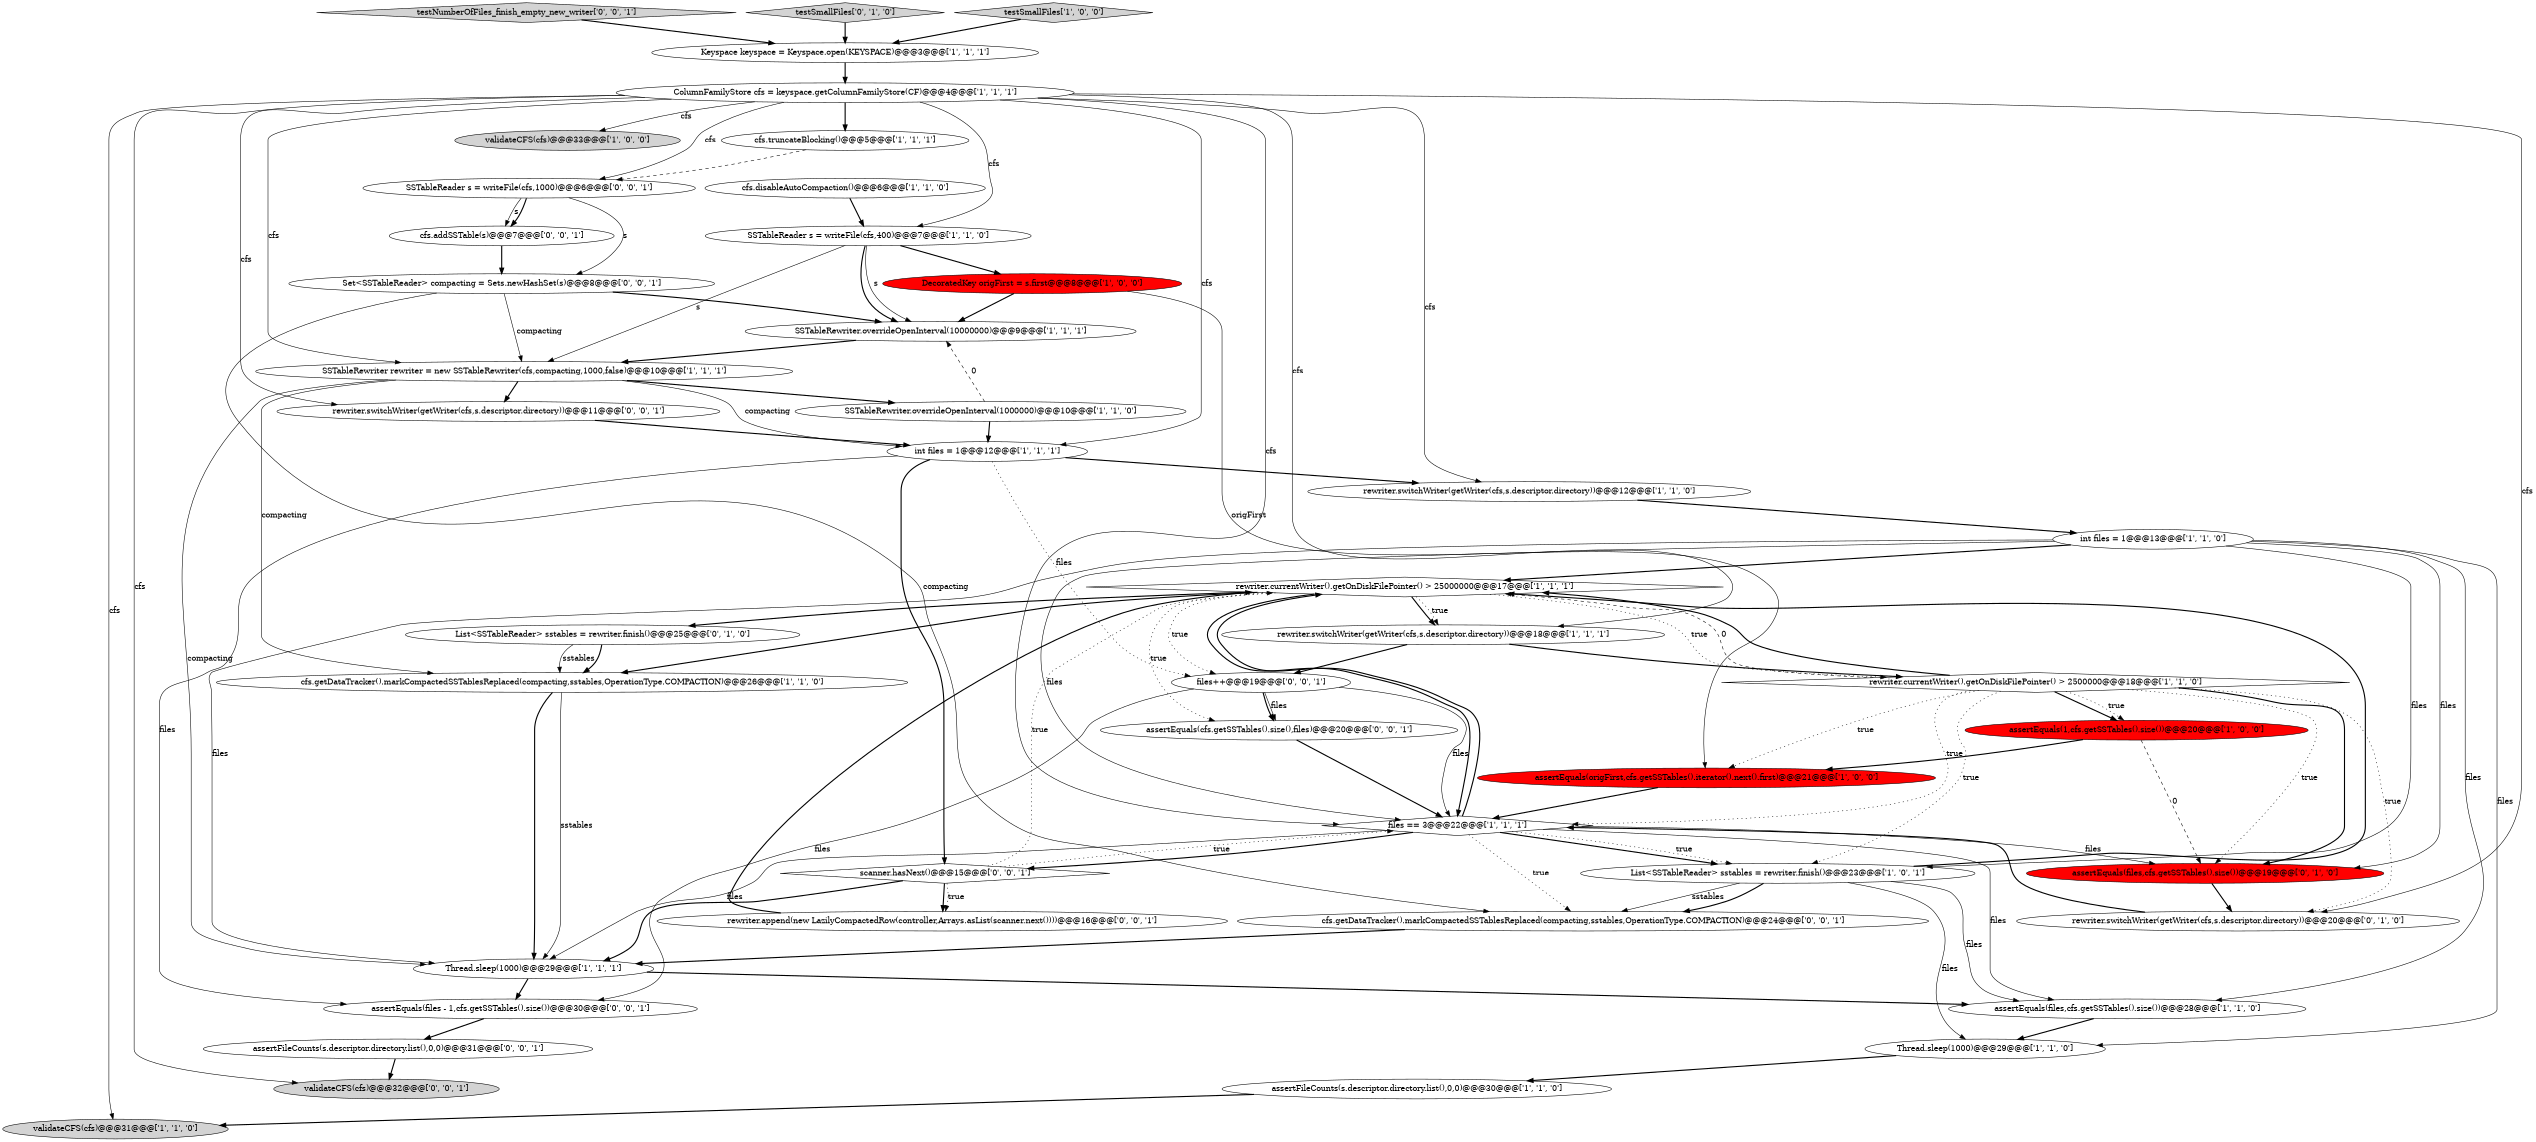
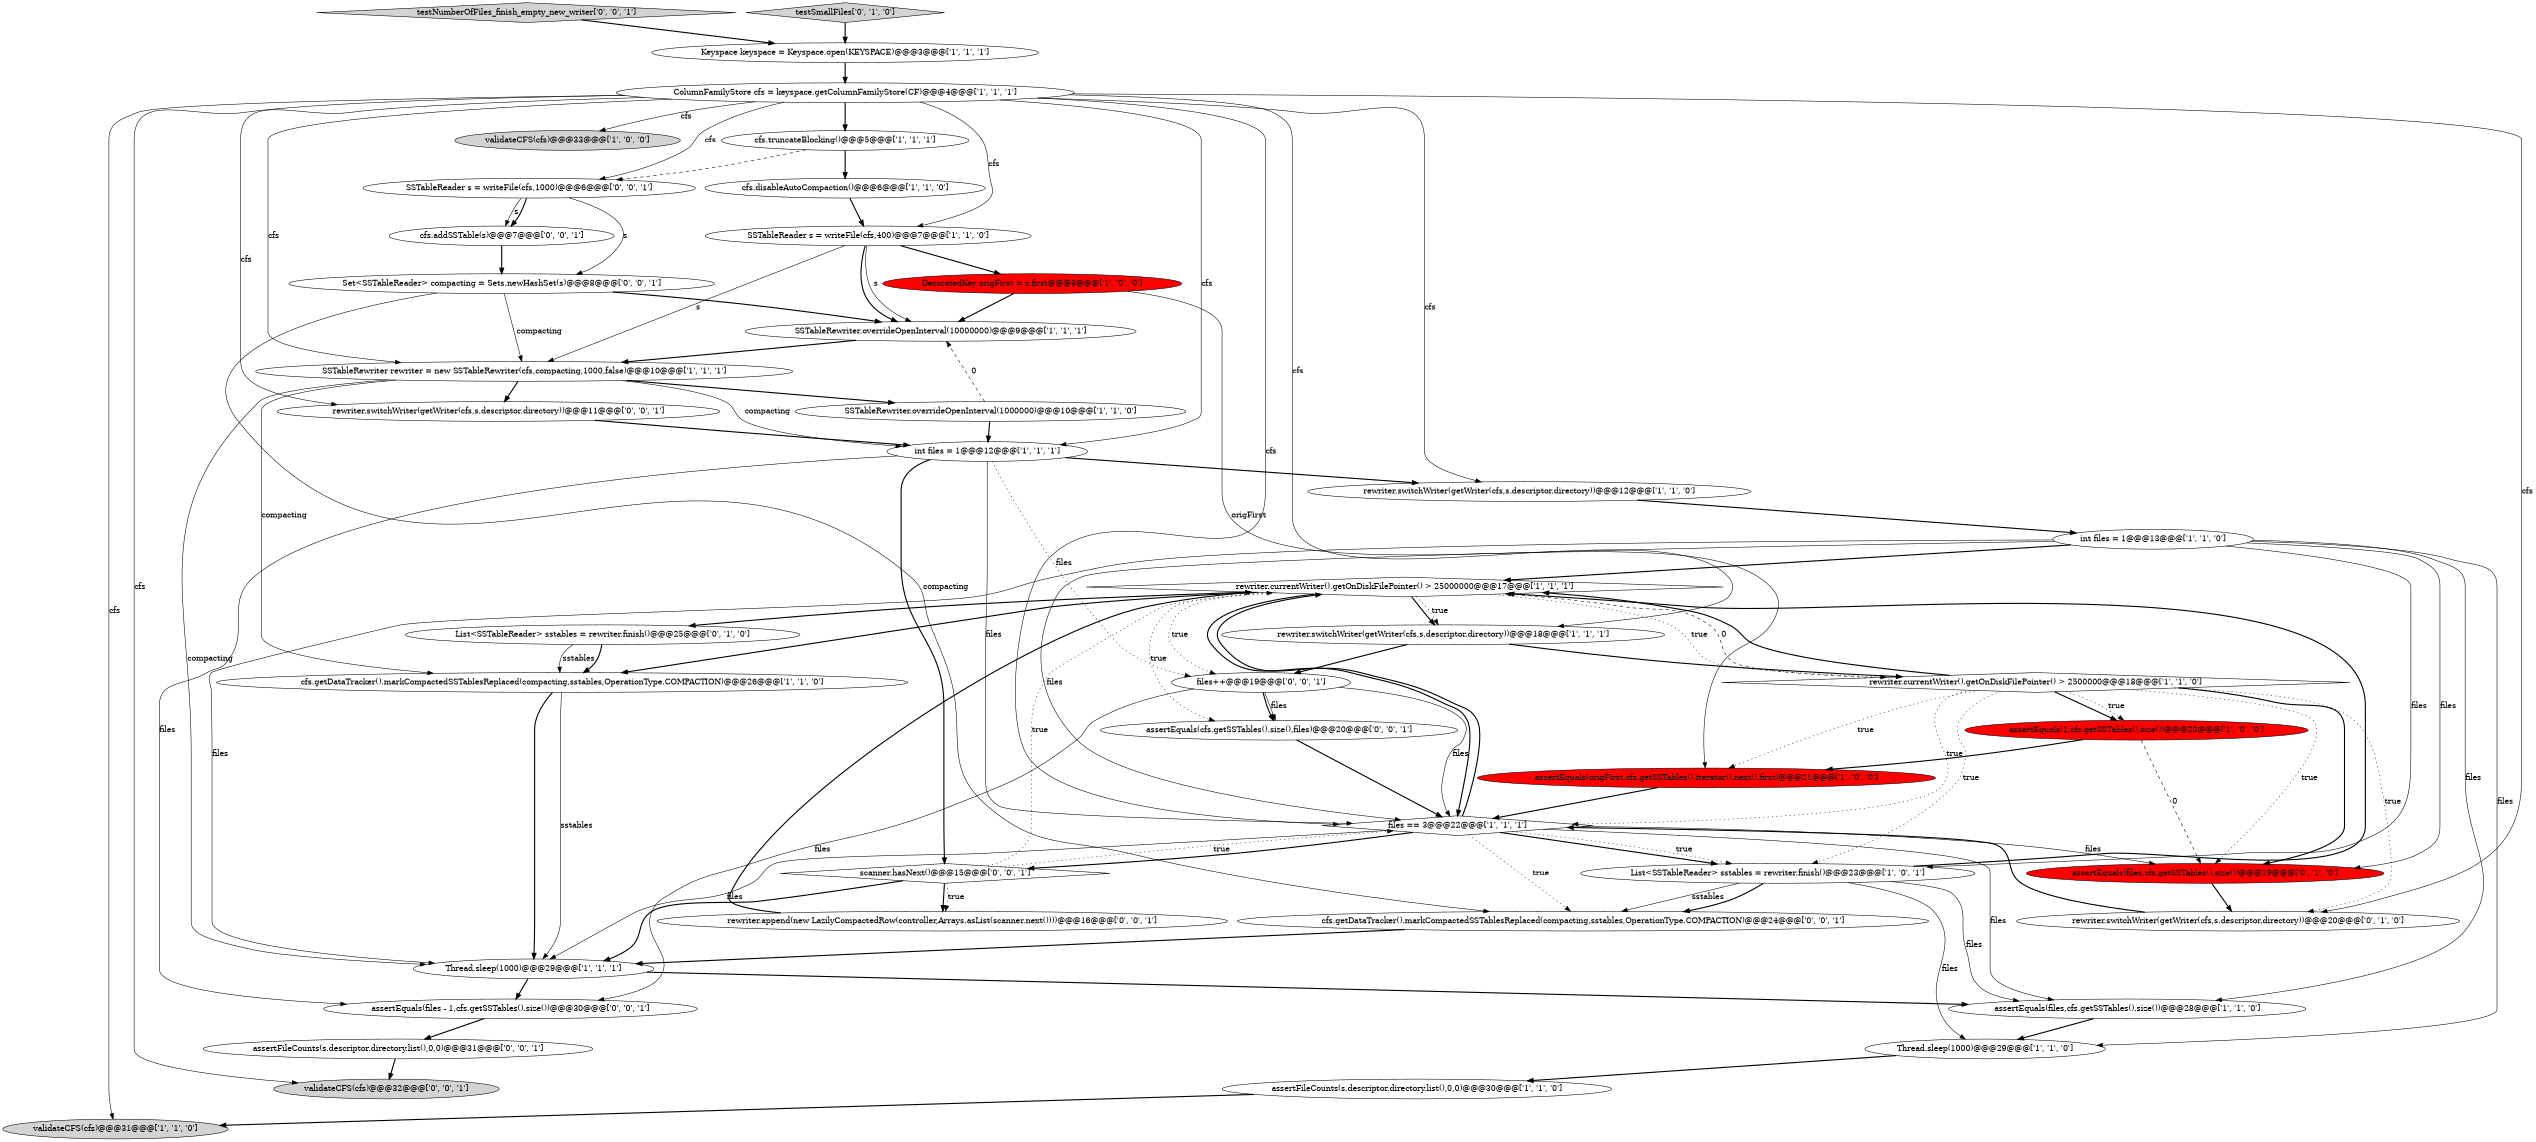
(1054, 13) -> none
none -> (845, 162)
none -> (999, 806)
